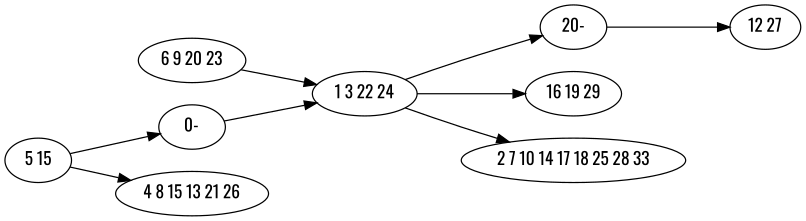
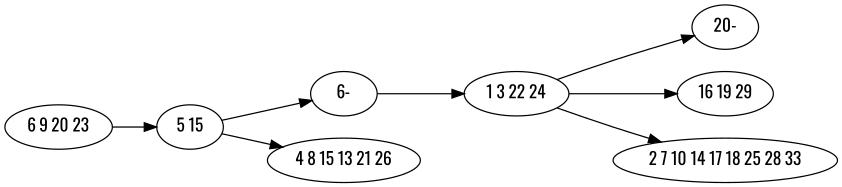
(765, 27) -> none
(273, 76) -> (128, 127)
(192, 127) -> (344, 94)
